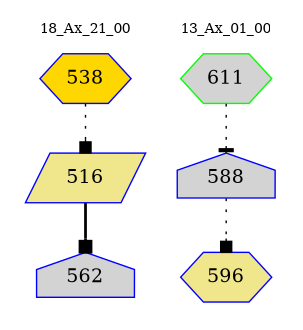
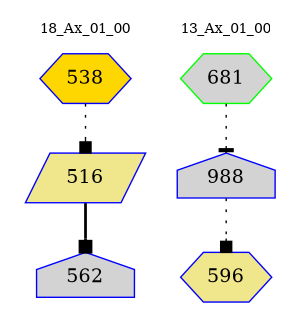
(86, 30) -> (86, 30)
(226, 79) -> (226, 79)
(226, 178) -> (226, 178)
